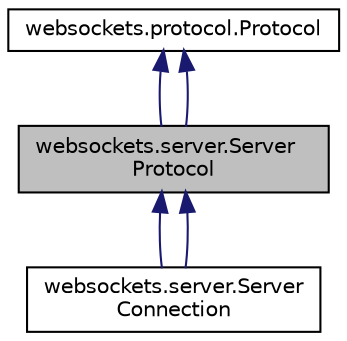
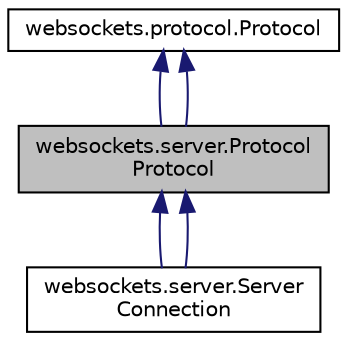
(174, 159) -> (174, 159)
